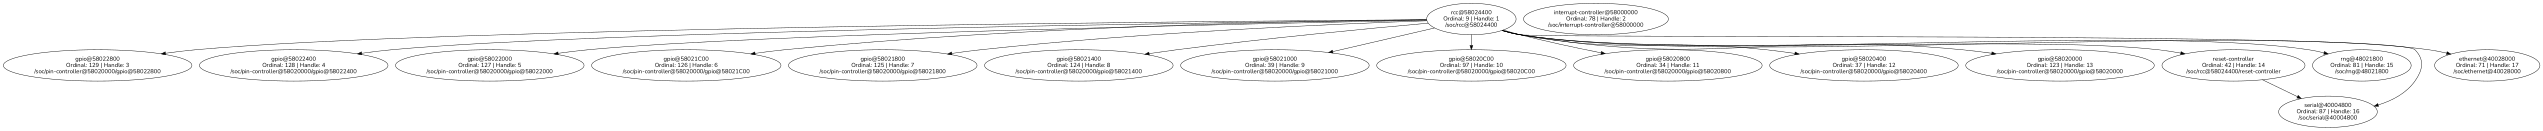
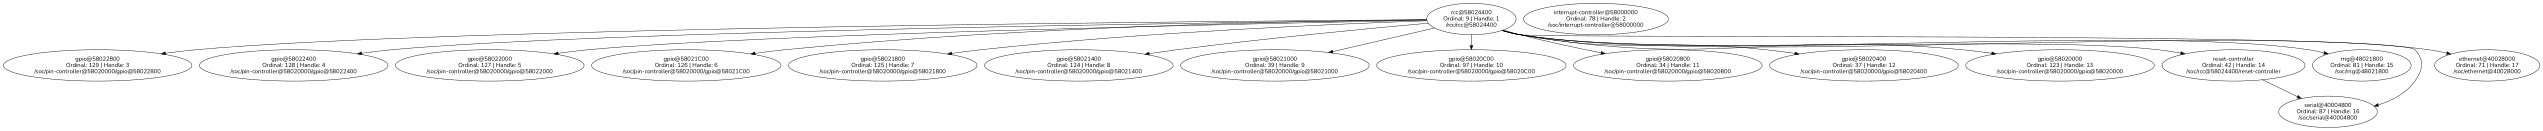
(1471, 19) -> (1471, 19)
